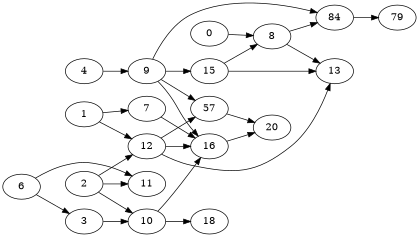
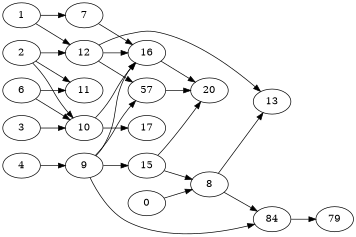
(269, 71) -> (178, 132)
(50, 202) -> (50, 107)
(209, 221) -> (147, 128)
